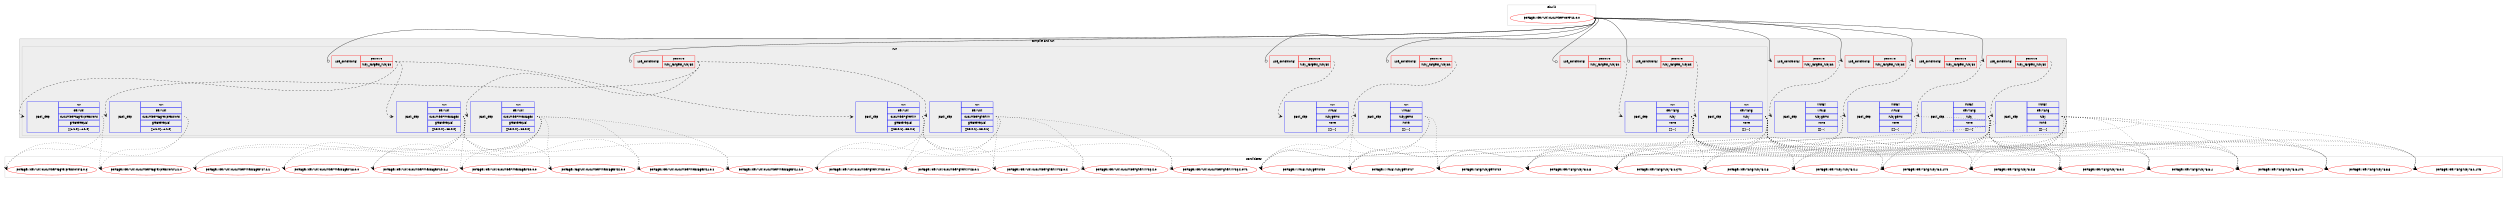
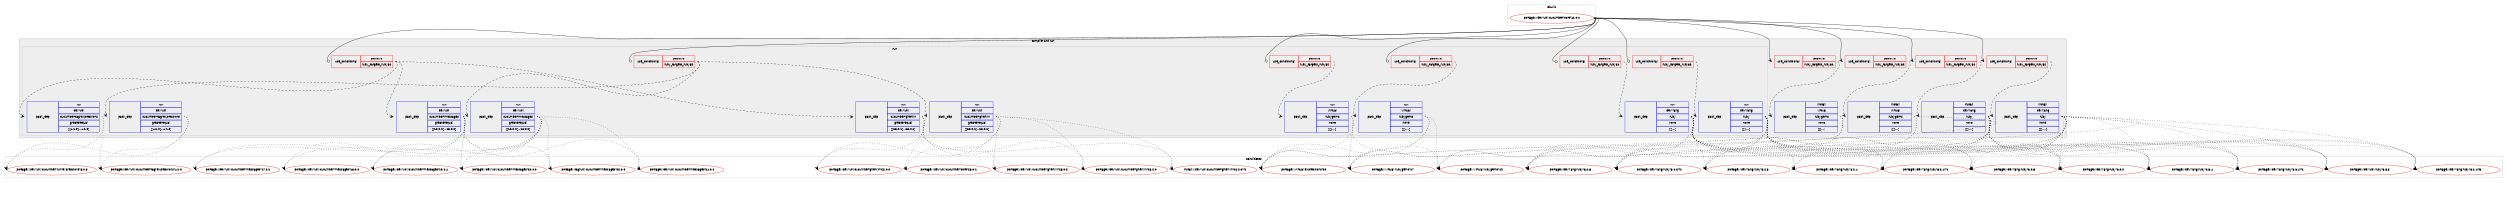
(52, 170) -> (52, 170)
(771, 170) -> none
(949, 170) -> (949, 170)
(1215, 170) -> (1215, 170)
(1304, 170) -> (1304, 170)
(1482, 170) -> (1482, 170)
(1837, 170) -> (1837, 170)
(2370, 170) -> (2370, 170)
